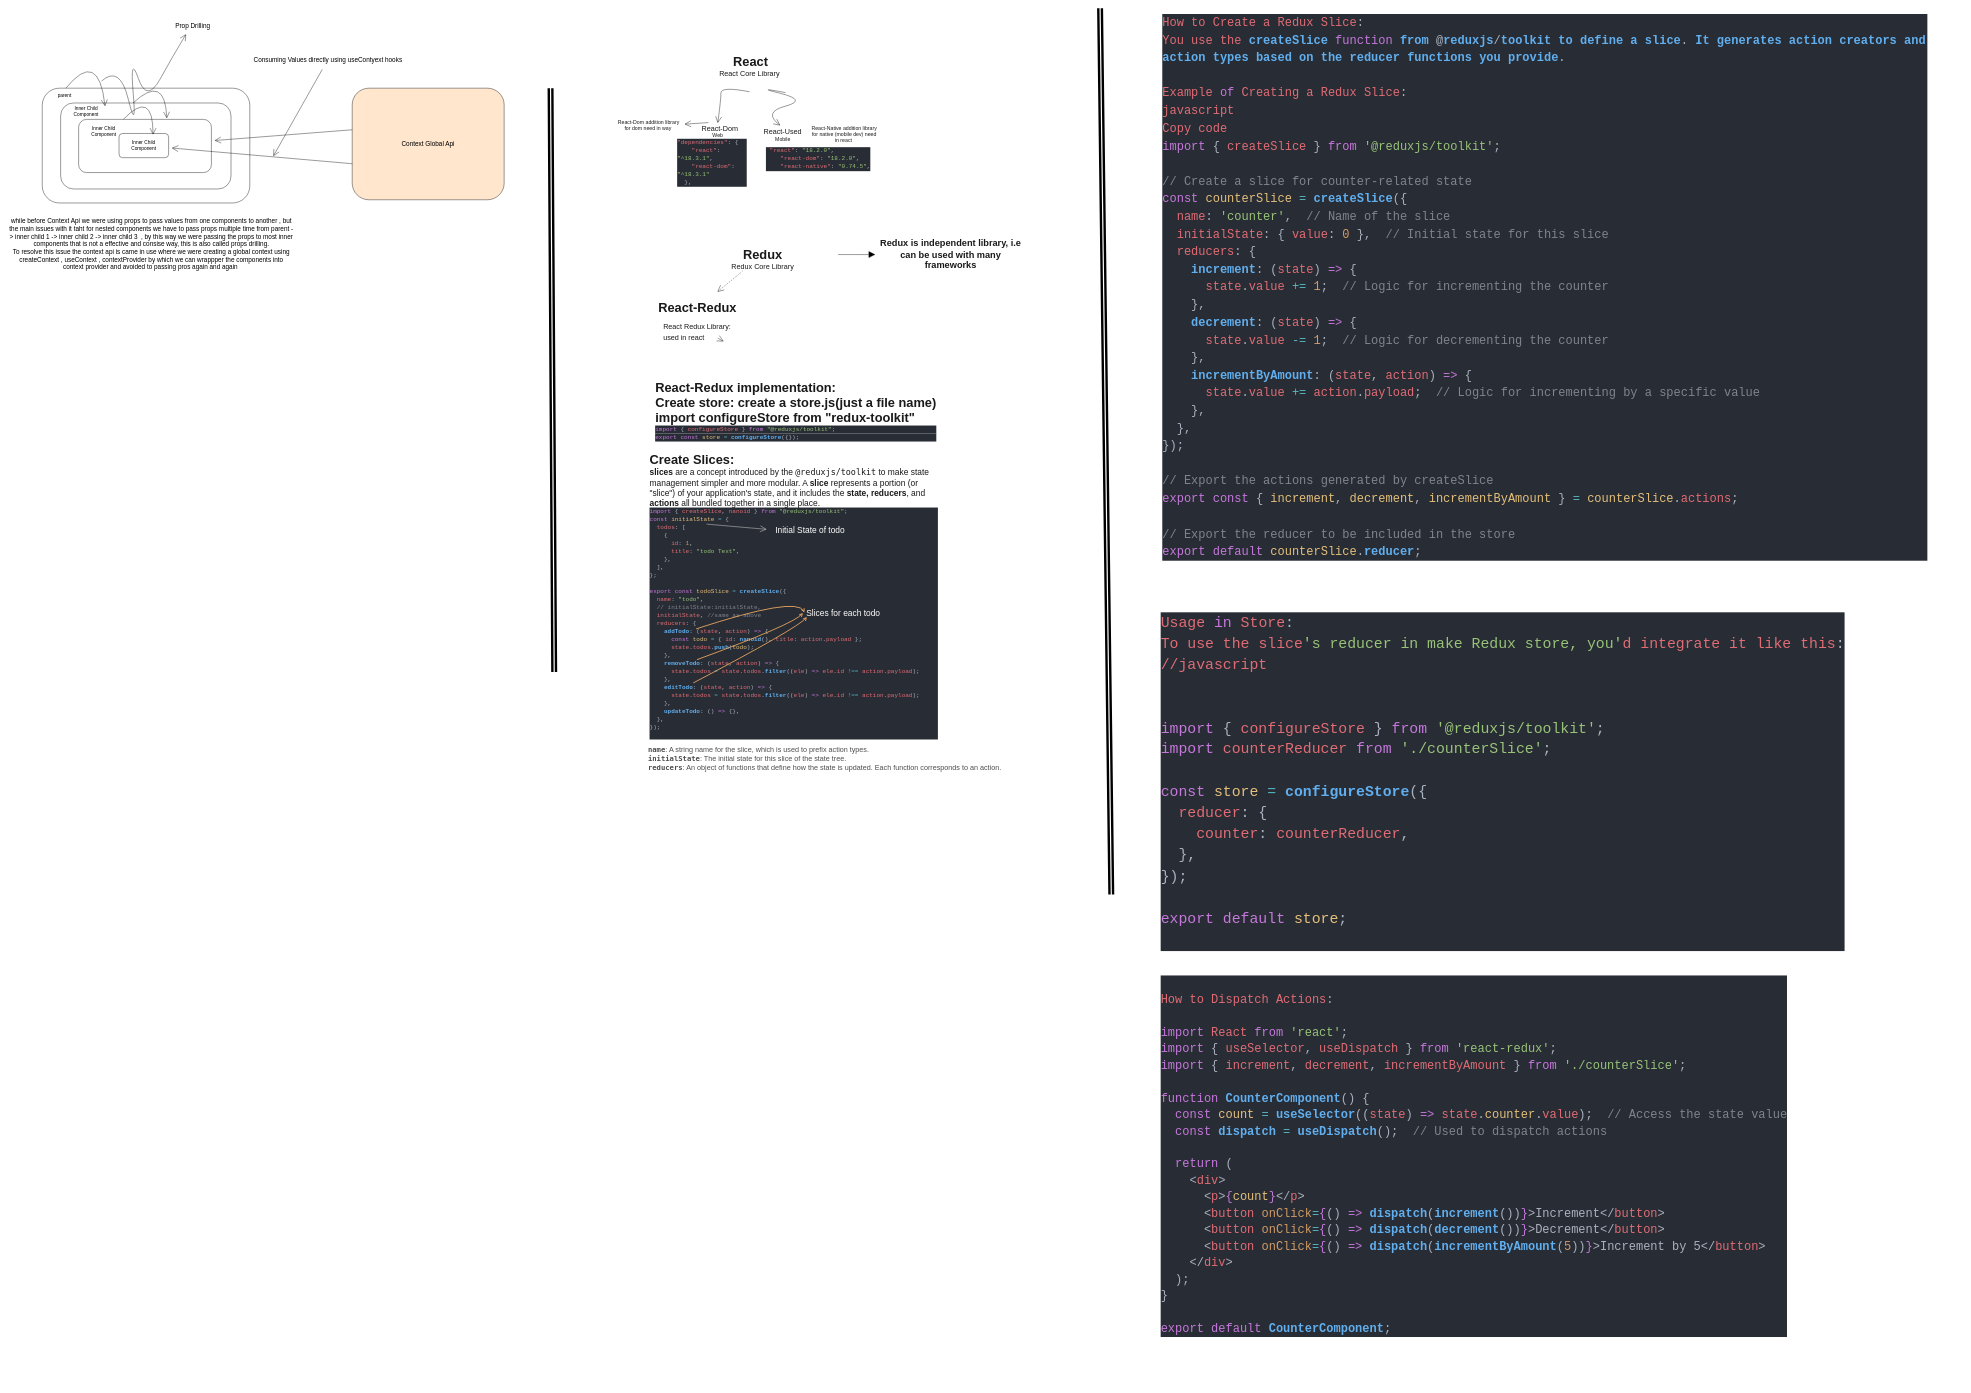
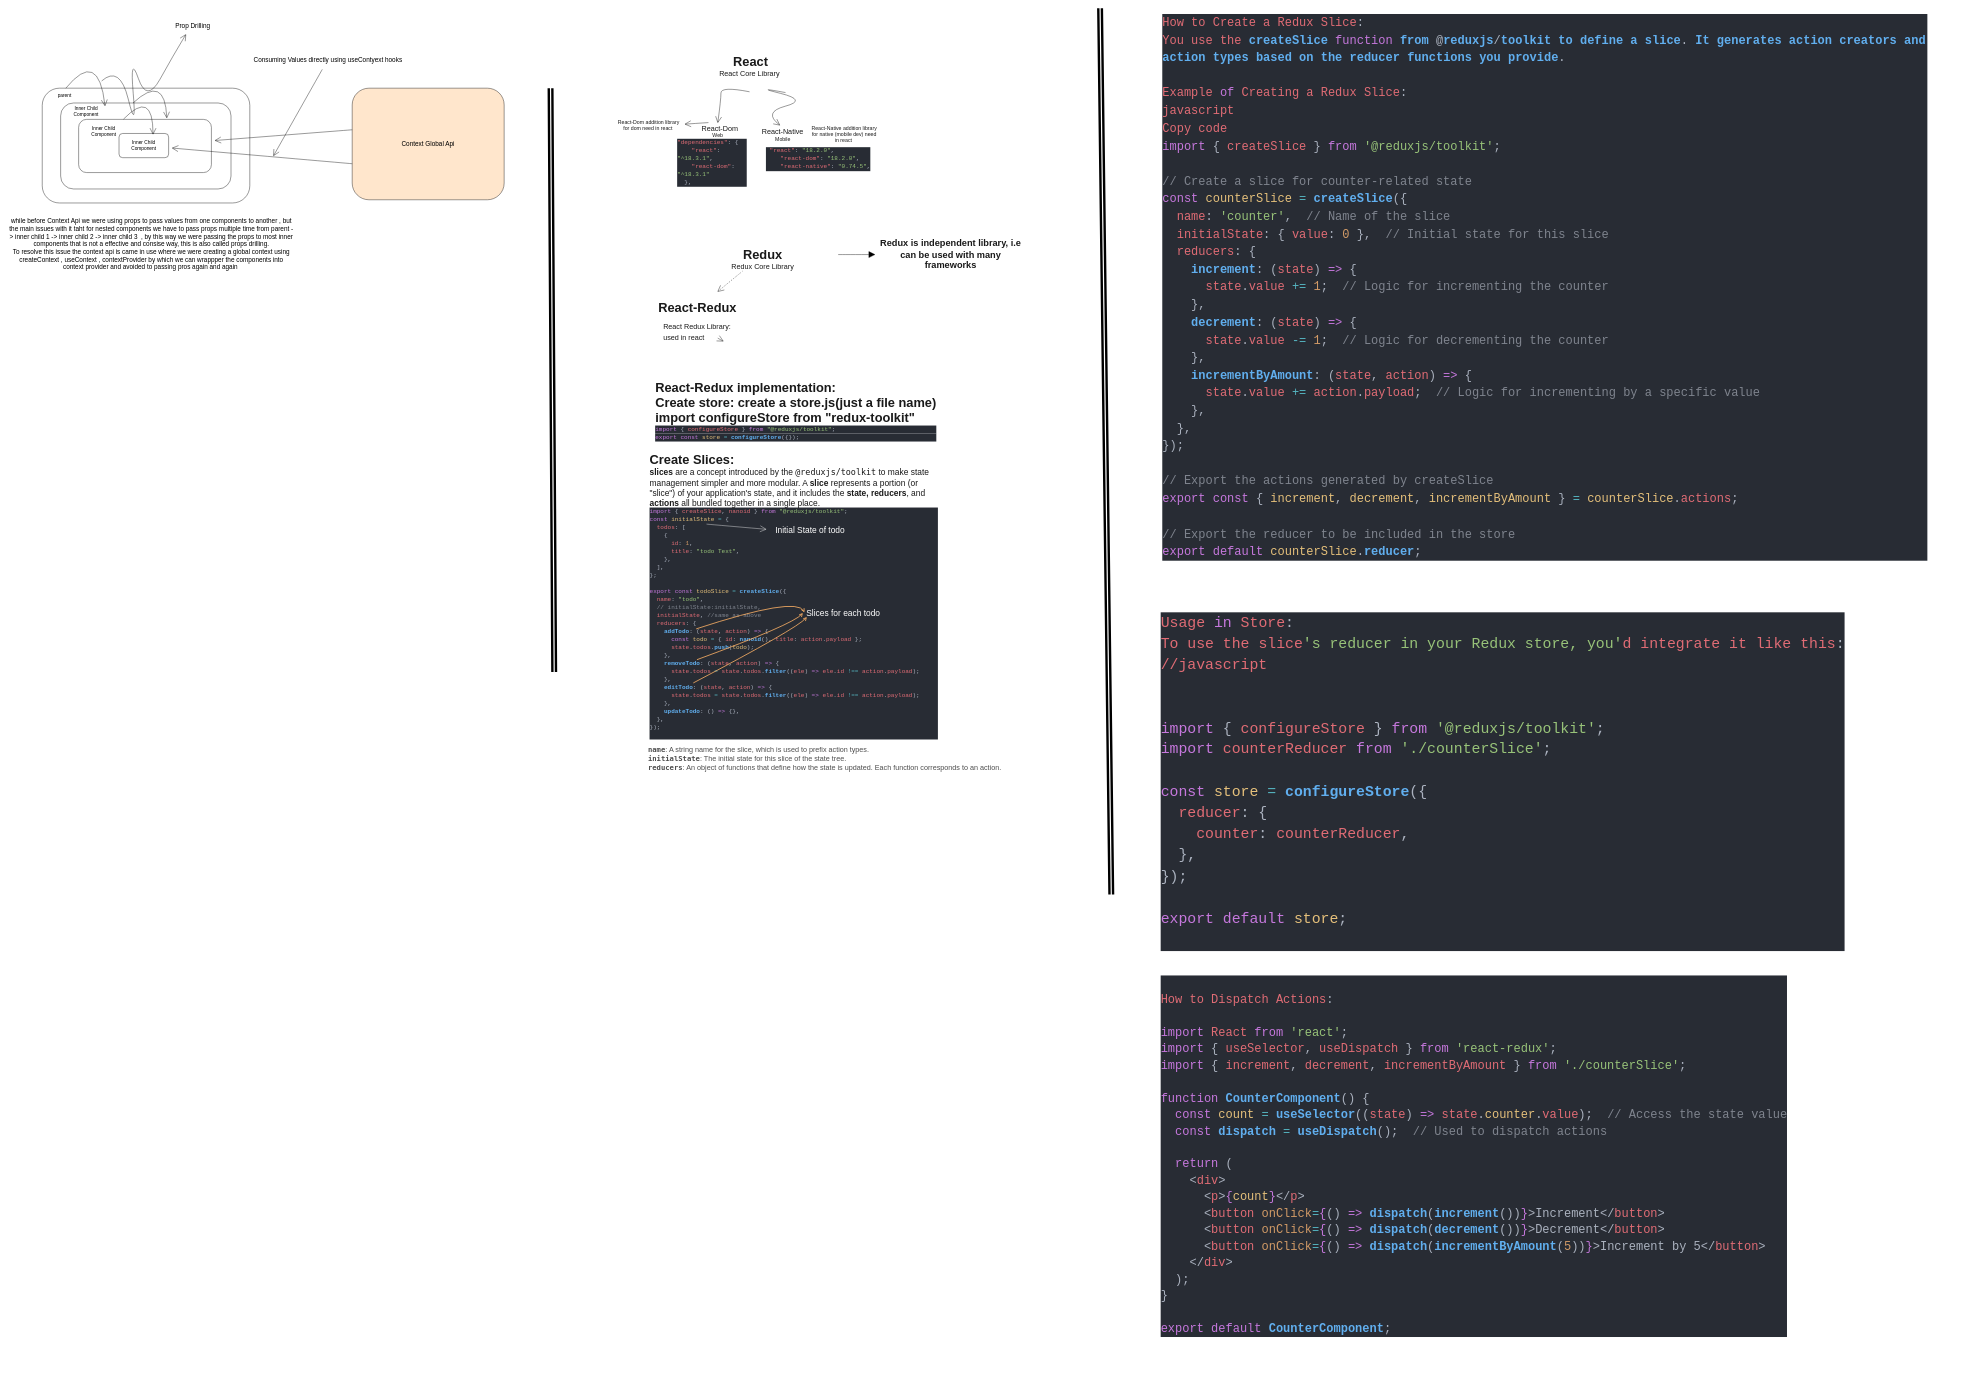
(649, 125) -> (649, 125)
(783, 132) -> (783, 132)
(1381, 692) -> (1381, 692)
